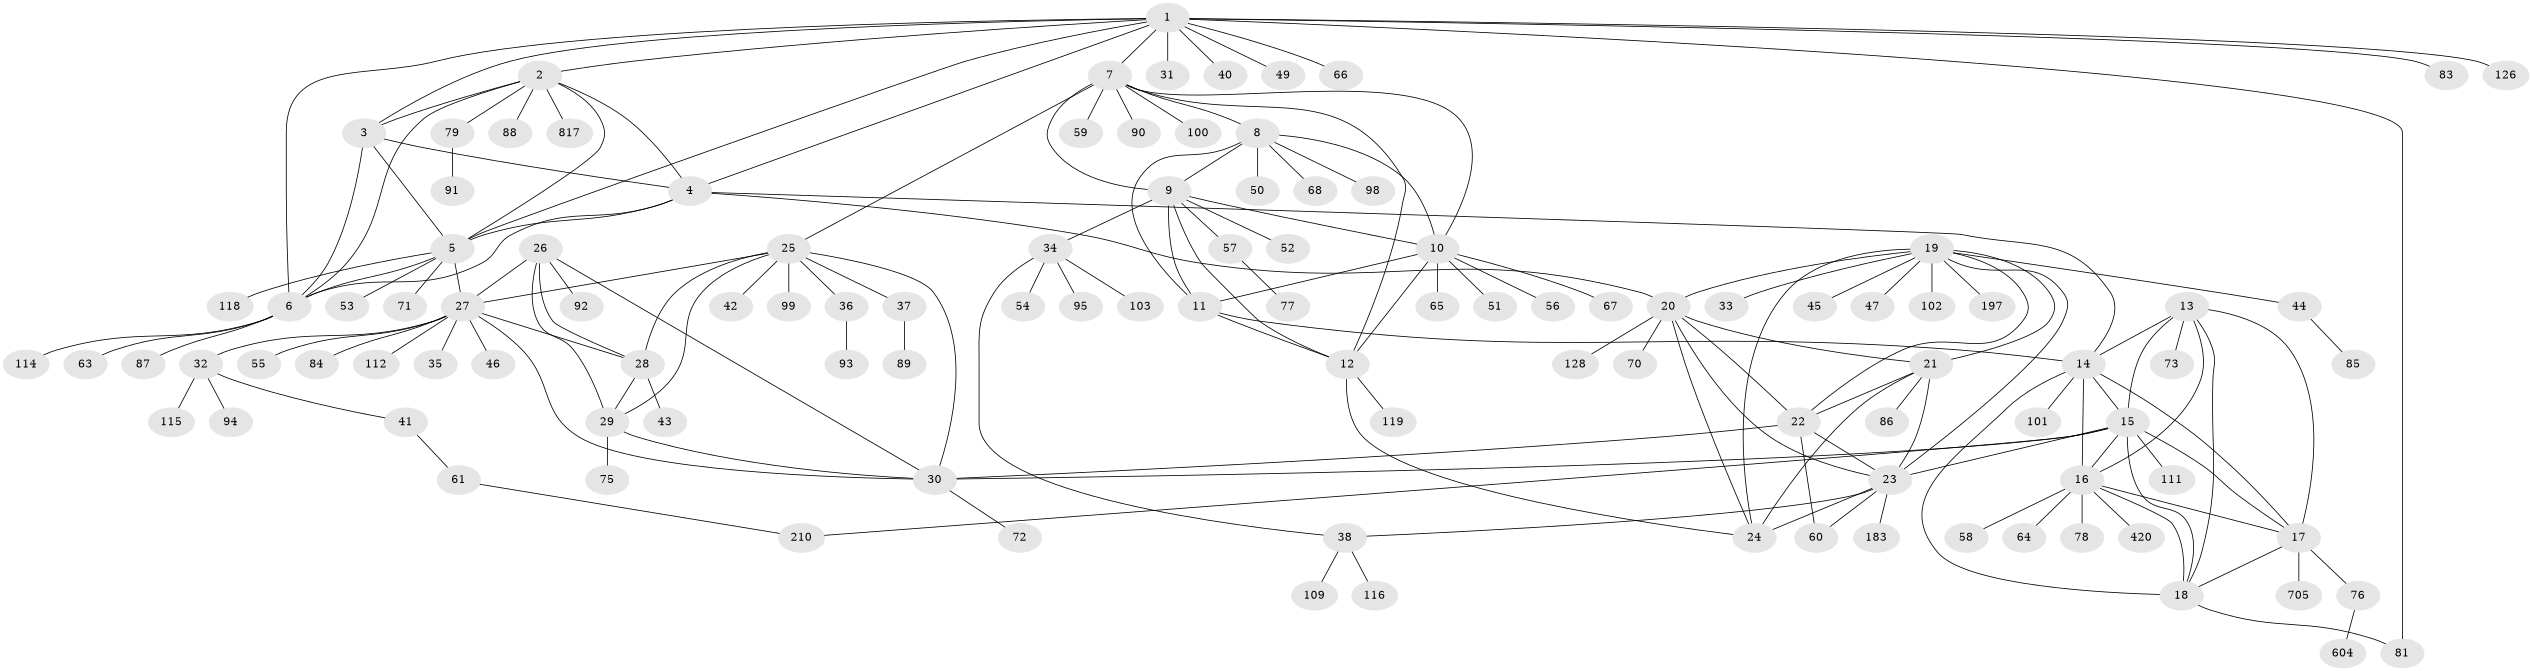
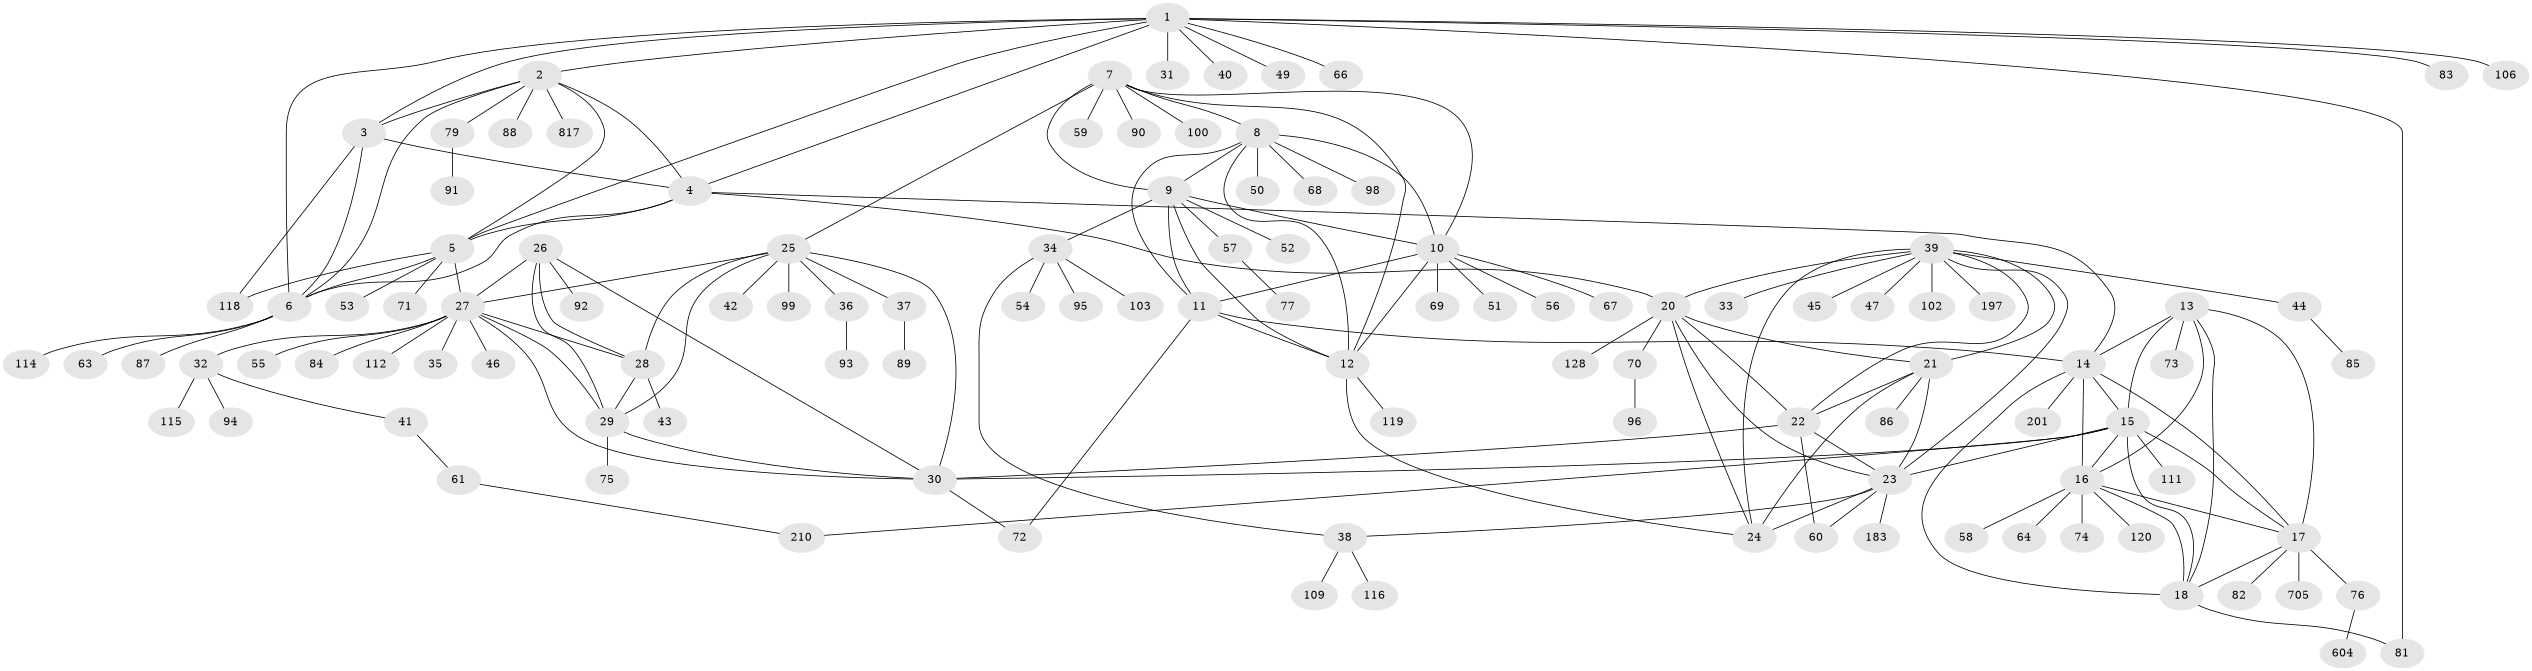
(1139, 46) -> none
(2506, 75) -> (2506, 75)
(408, 191) -> (297, 220)
none -> (1312, 230)
(1932, 249) -> (1932, 249)
(1437, 307) -> (1437, 307)
none -> (549, 350)
none -> (1110, 422)
none -> (1635, 422)
(2038, 422) -> (2038, 422)
(2082, 538) -> (2082, 538)
(2141, 538) -> (2141, 538)
none -> (2239, 596)
